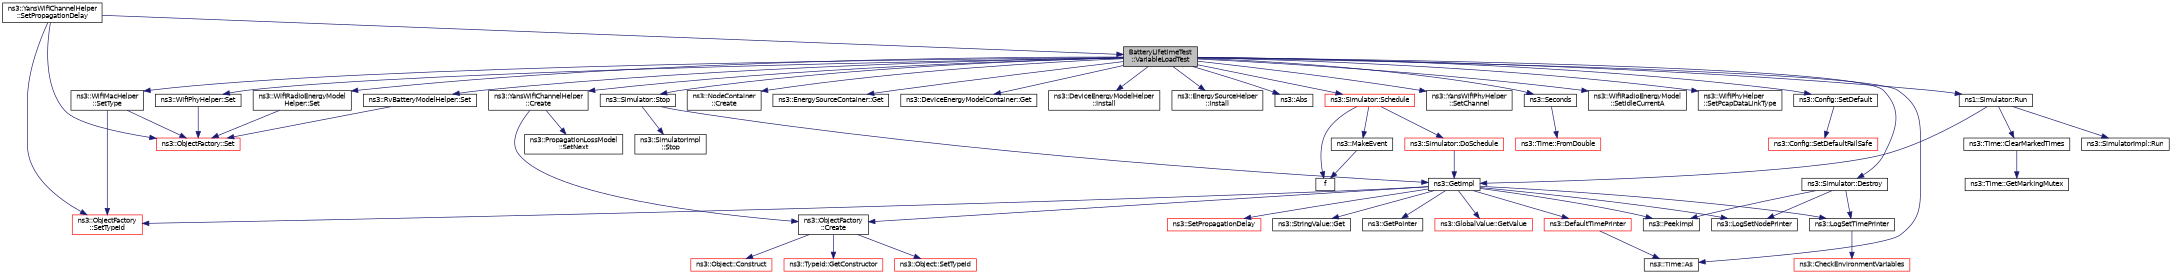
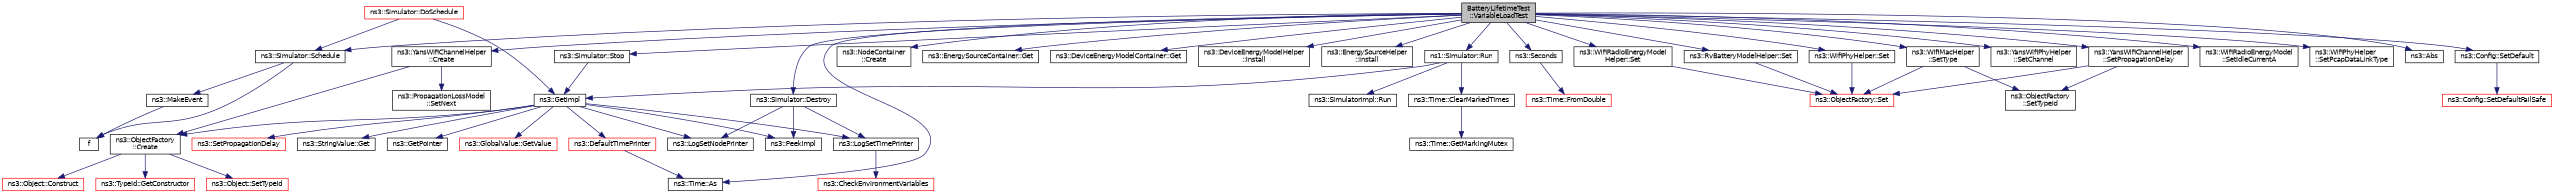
(609, 35) -> (1836, 26)
(1370, 100) -> (300, 57)
(1409, 121) -> (360, 34)
(671, 144) -> none
(789, 209) -> none
(107, 225) -> (2040, 100)
